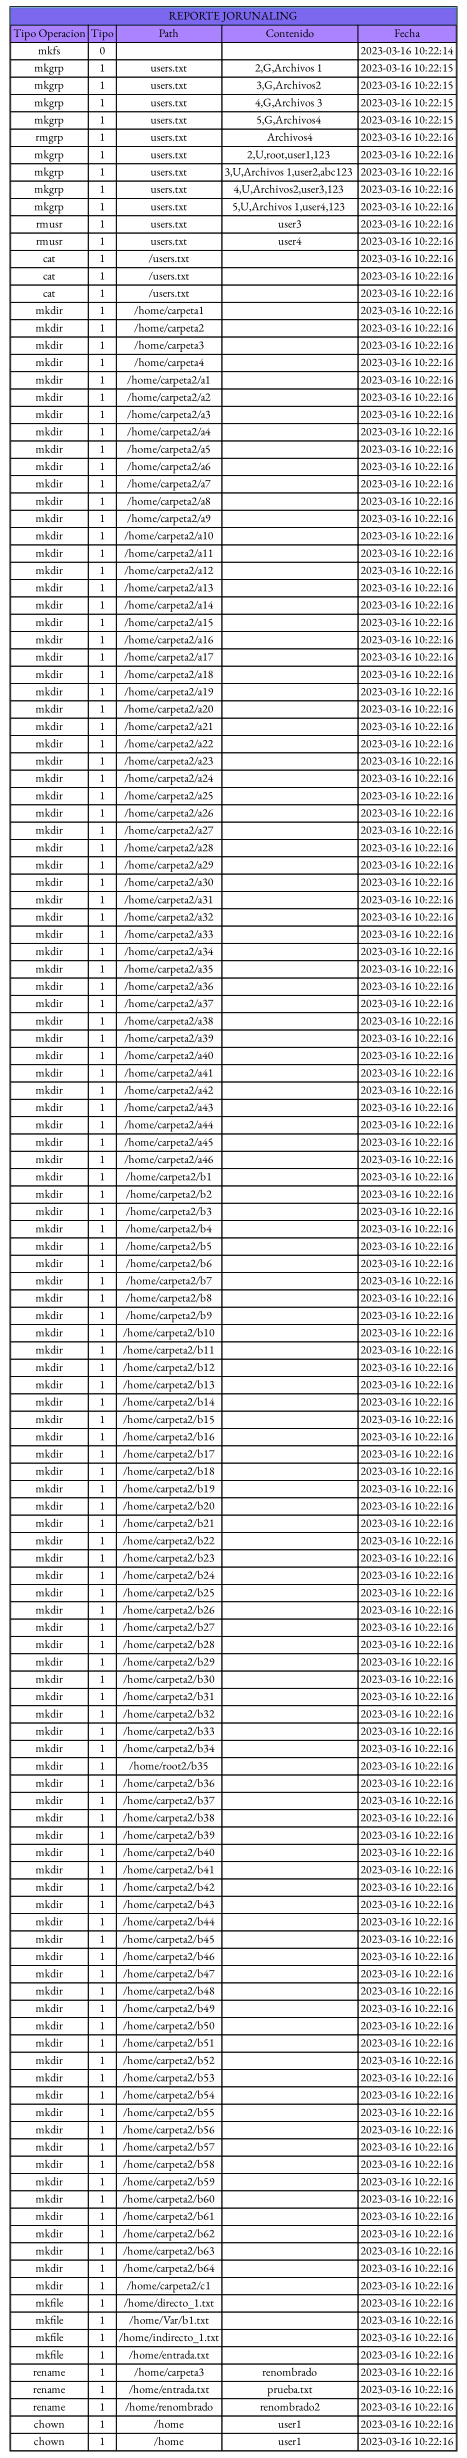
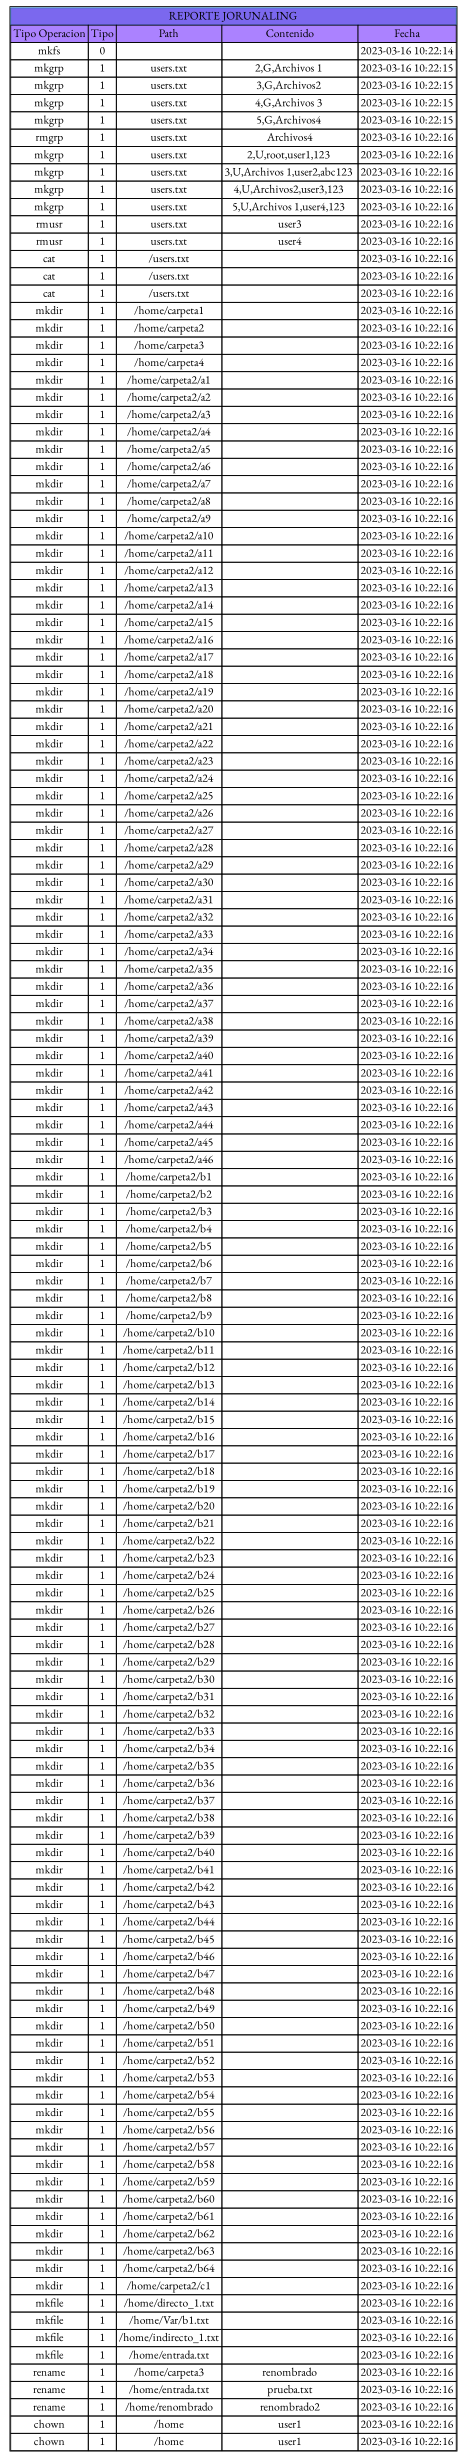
(169, 1766) -> (169, 1766)
